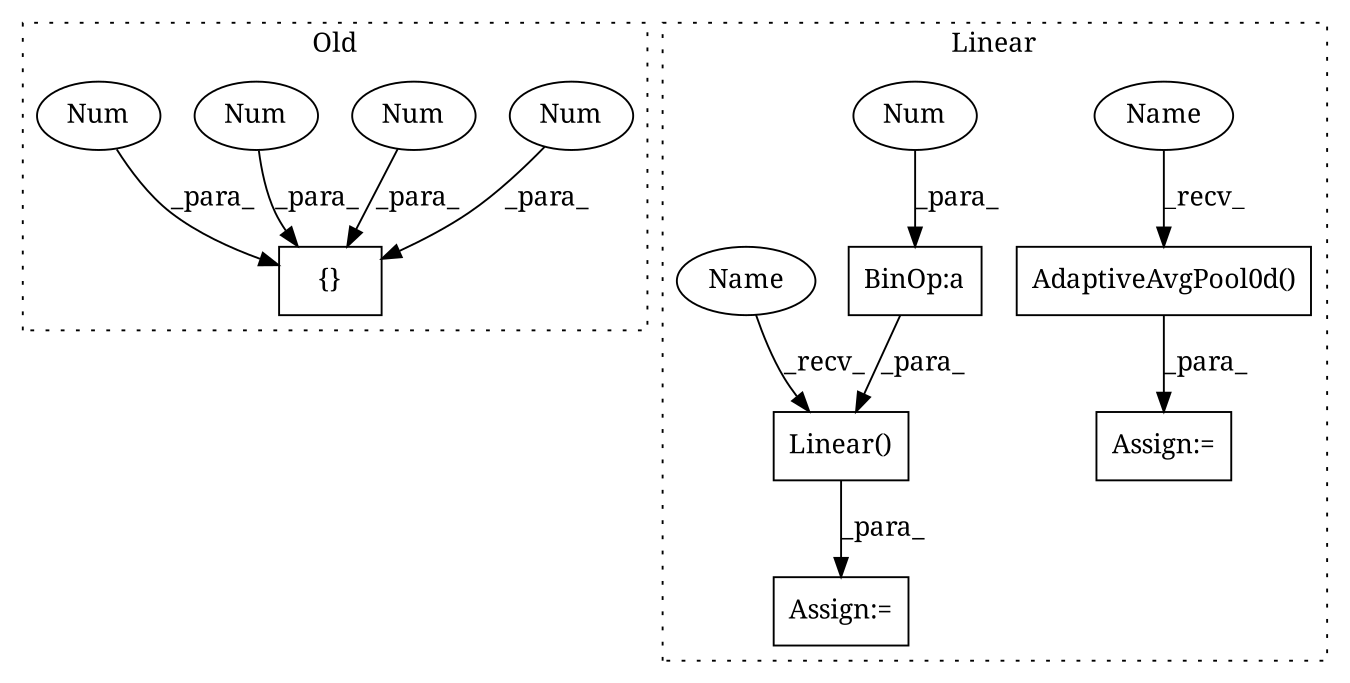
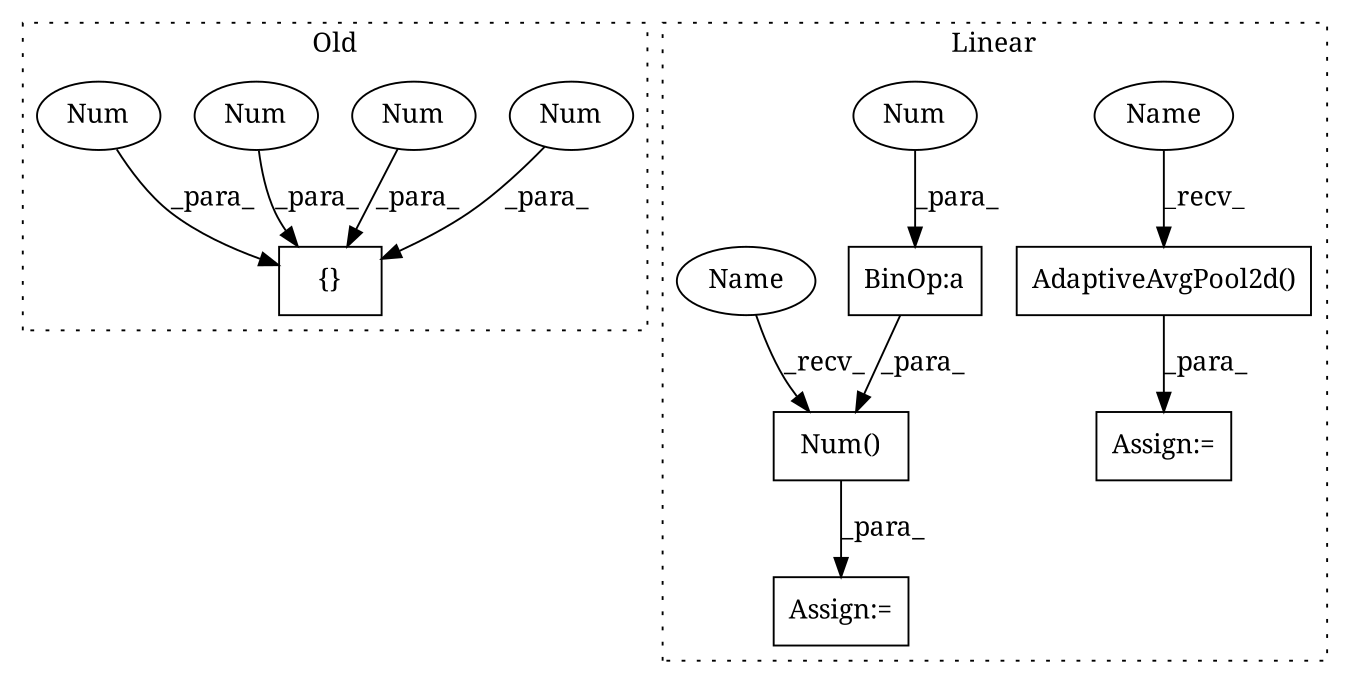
(1164, 281) -> (1164, 281)
(841, 446) -> (841, 446)
